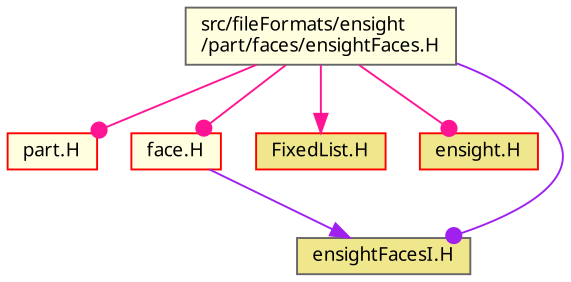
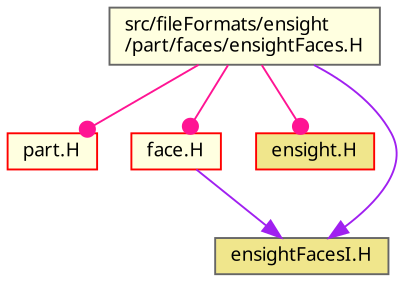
(562, 150) -> (393, 138)
(321, 151) -> none
